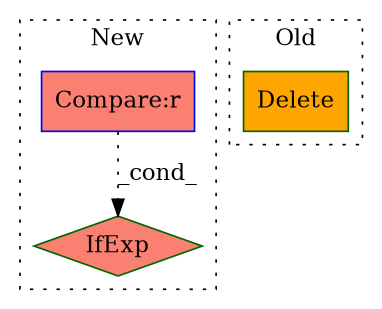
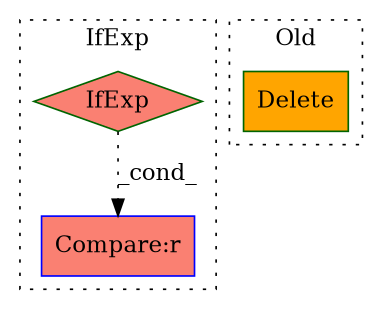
(118, 39) -> (118, 39)
(118, 165) -> (118, 165)
